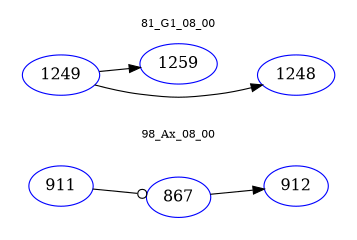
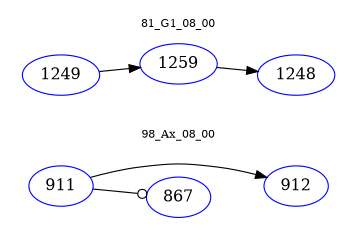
(173, 97) -> (232, 69)
(232, 192) -> (173, 164)
